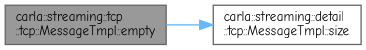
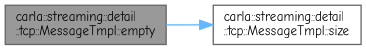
(86, 25) -> (86, 25)
